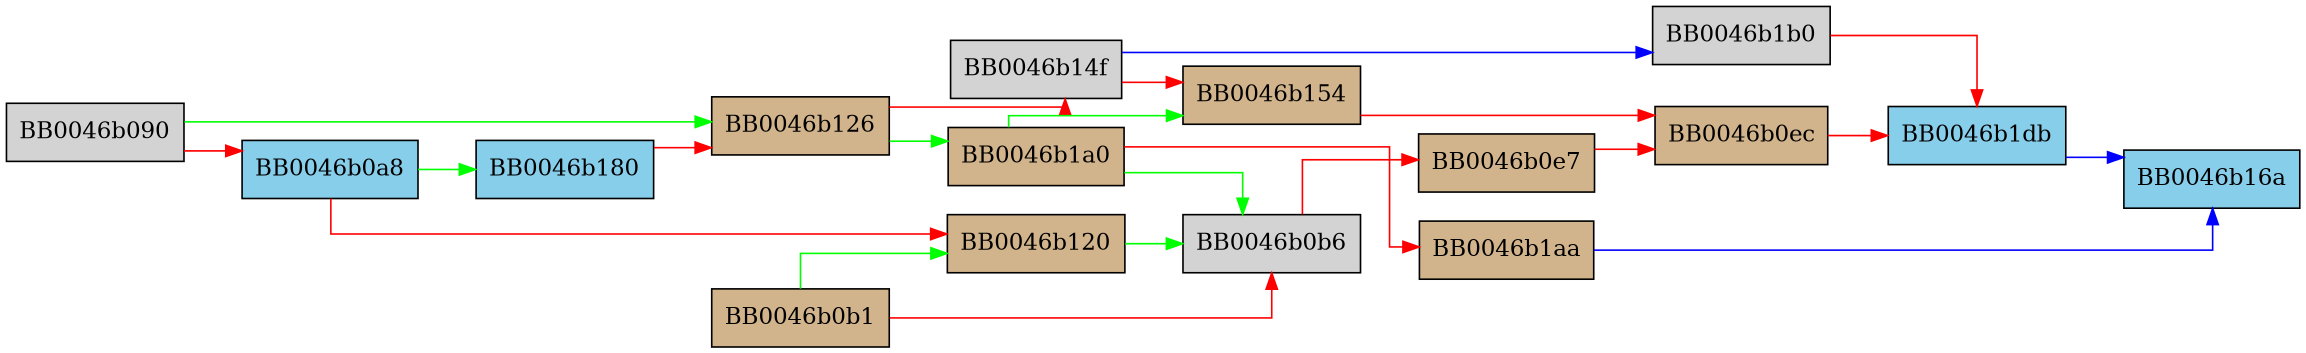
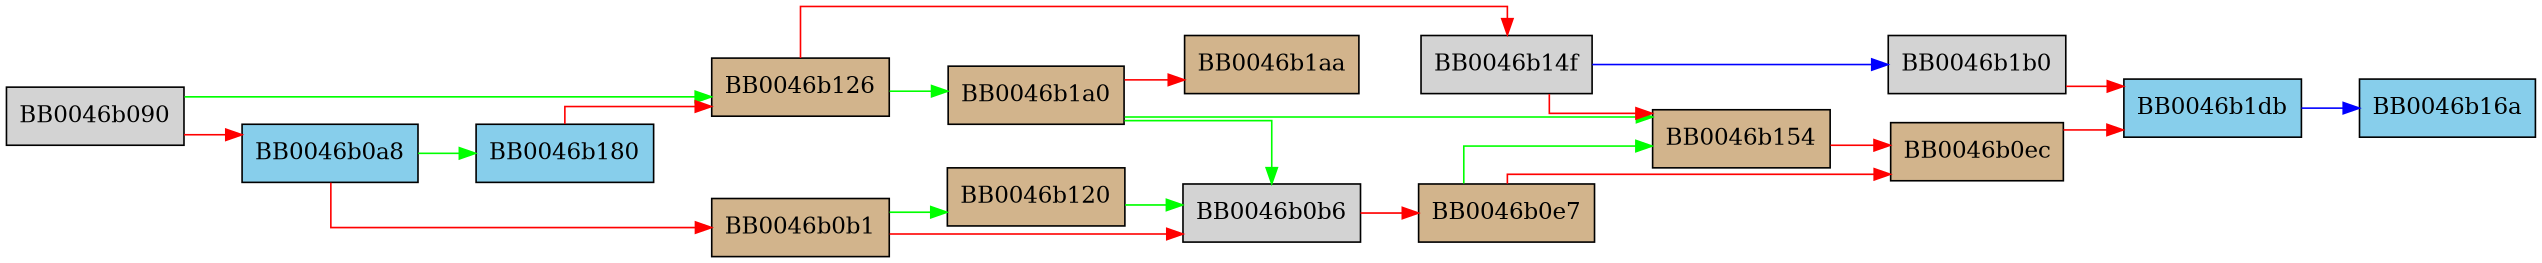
none -> (1531, 146)
(613, 234) -> (491, 228)
(1916, 250) -> none
